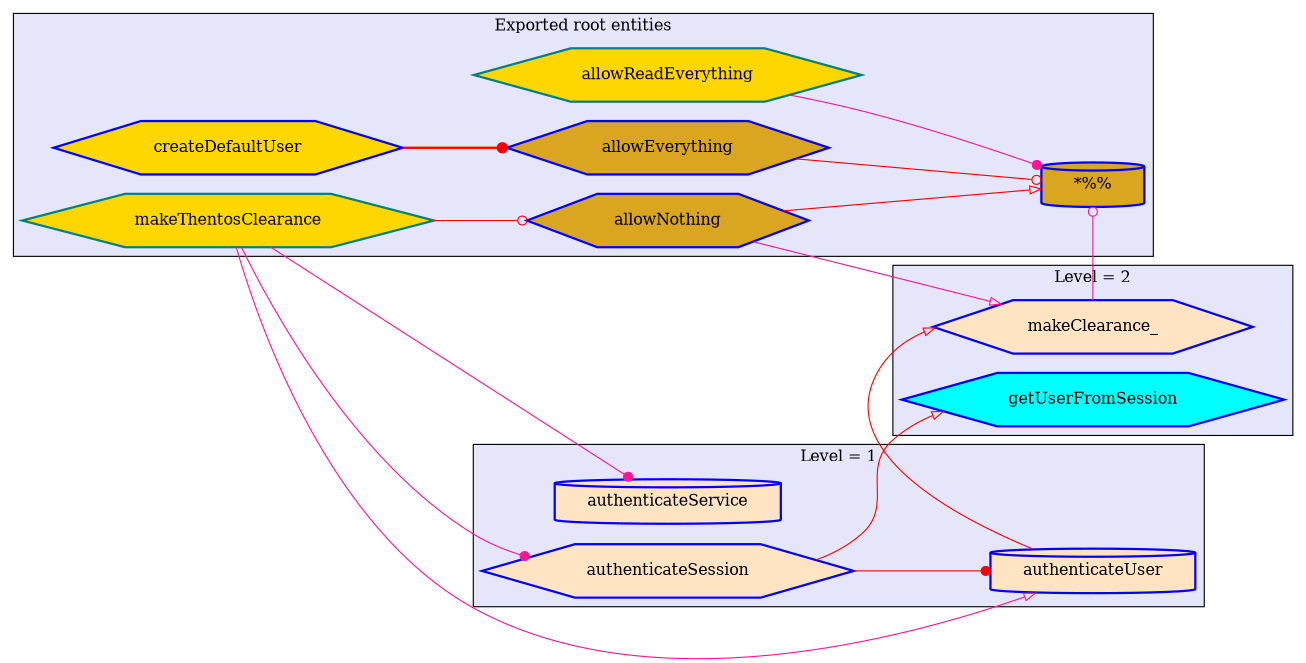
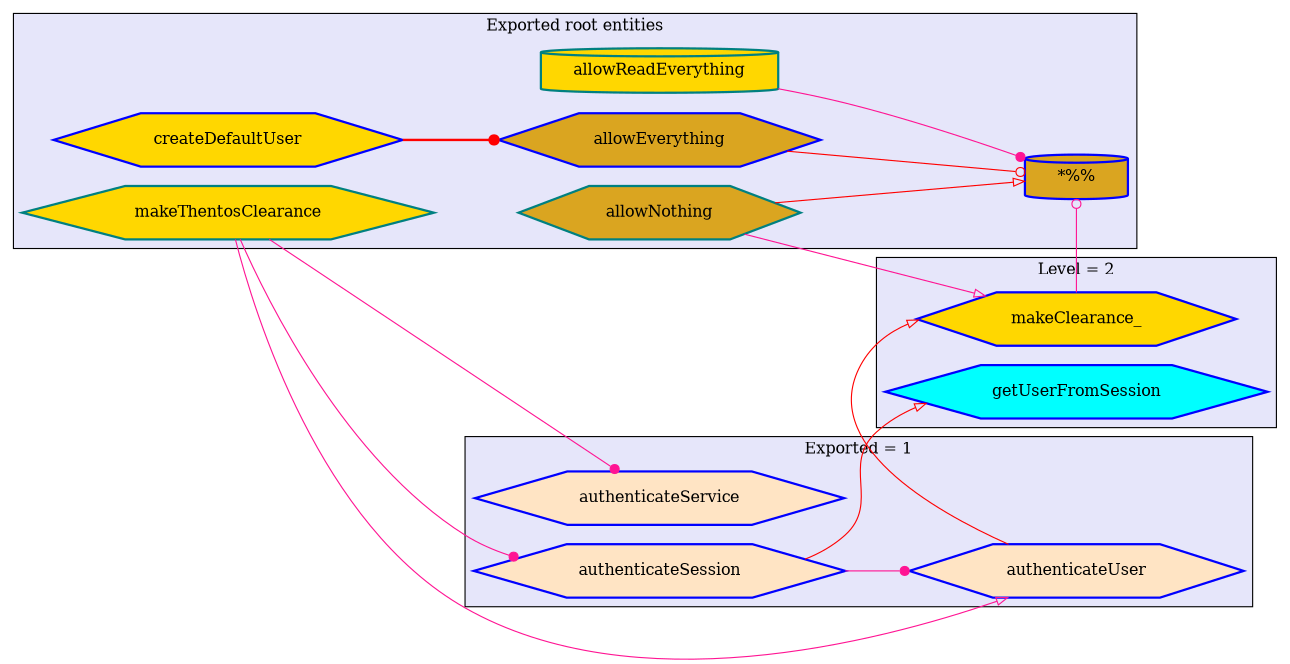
(668, 75) -> (660, 71)
(476, 221) -> none
(668, 221) -> (660, 213)
(1093, 327) -> (1076, 319)
(839, 457) -> (859, 449)
(668, 502) -> (660, 498)
(917, 571) -> (873, 571)
(1093, 571) -> (1076, 571)
